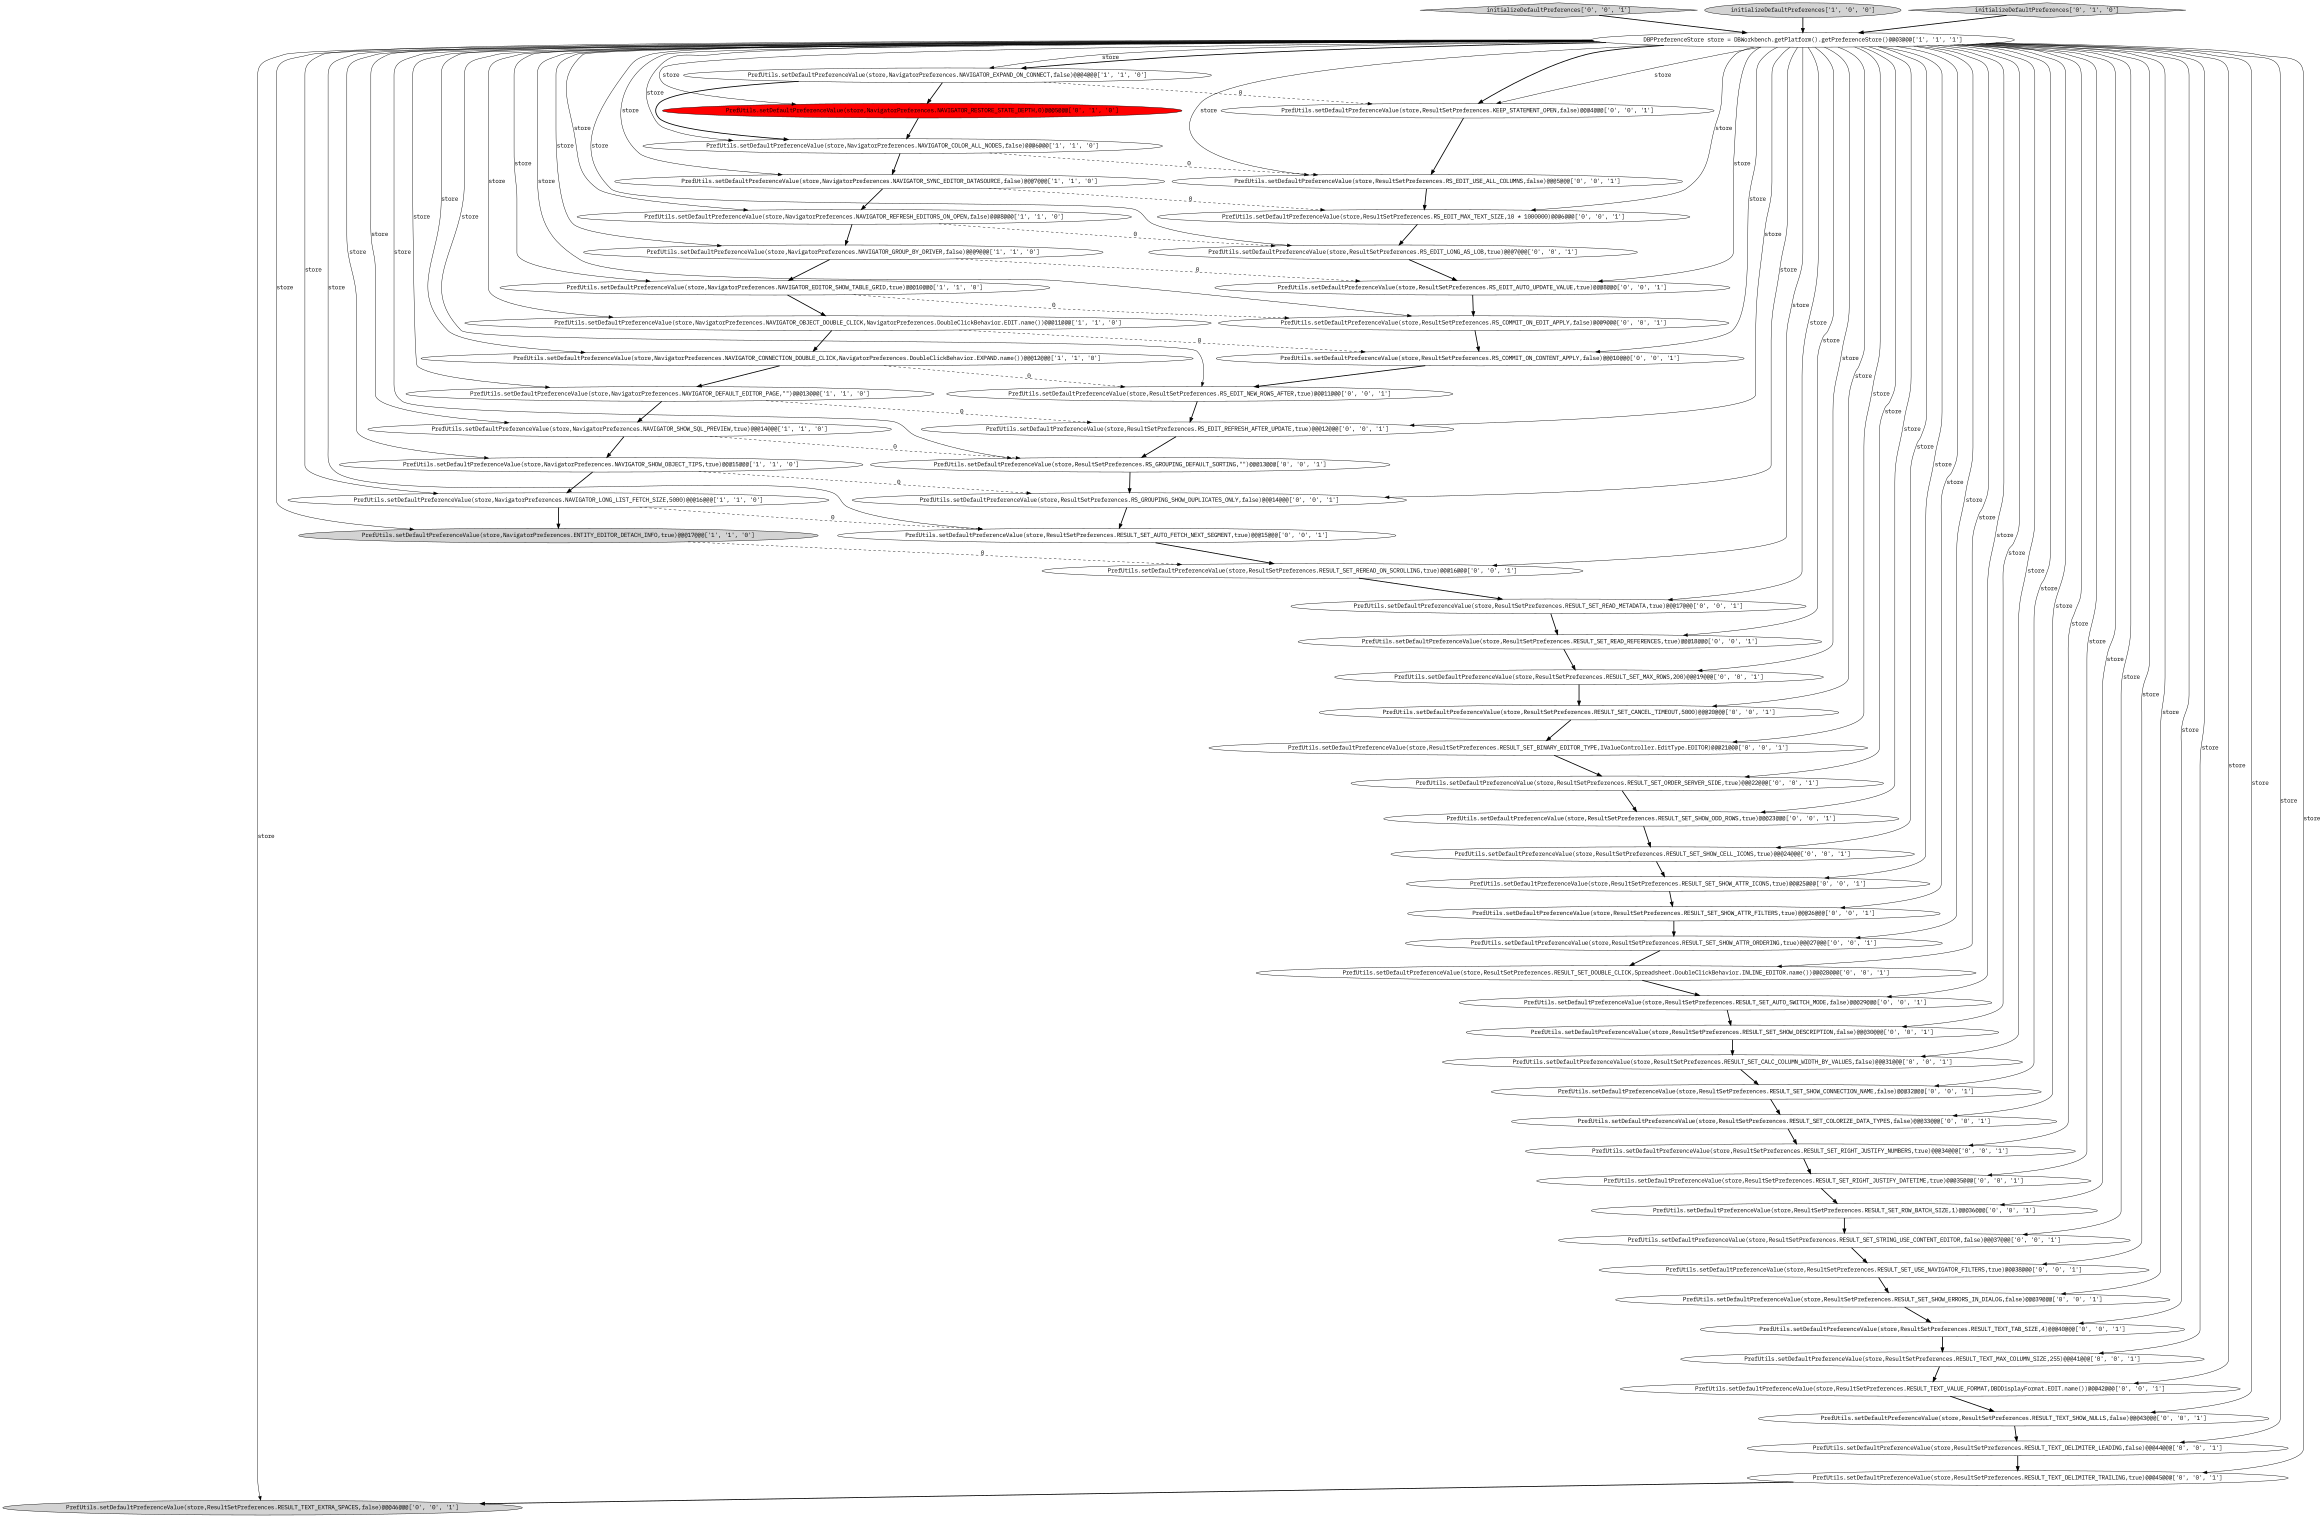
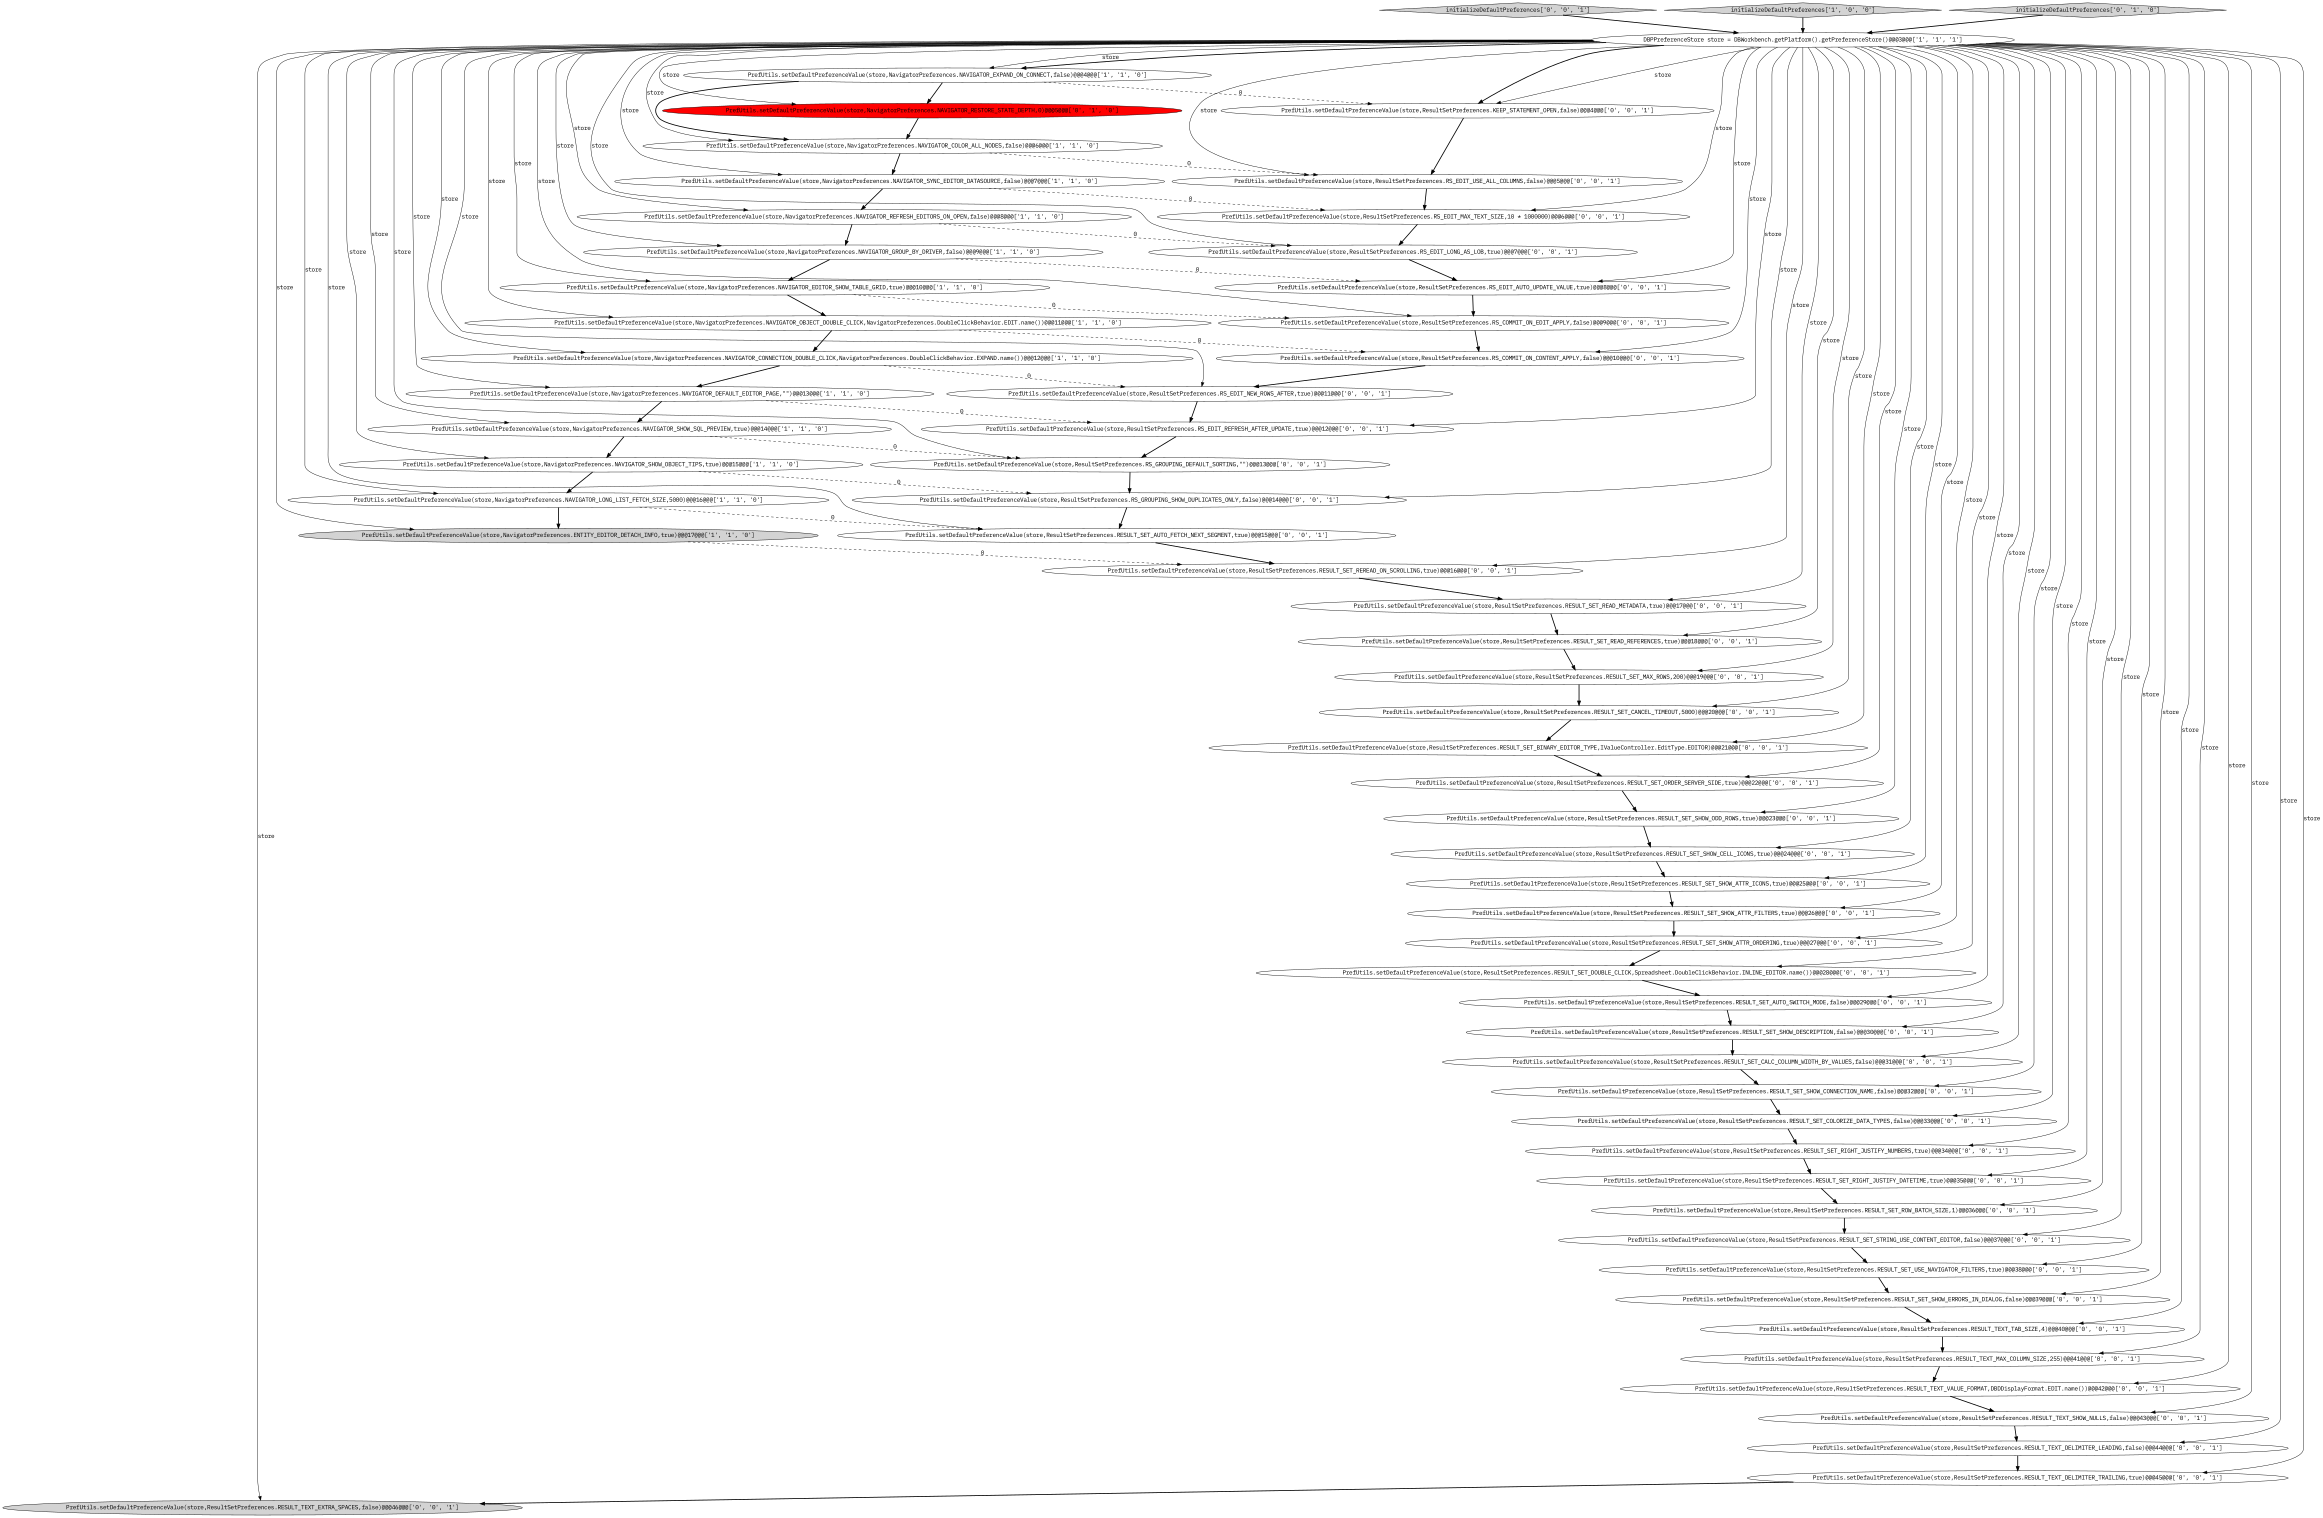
(1803, 10) -> (1803, 10)
